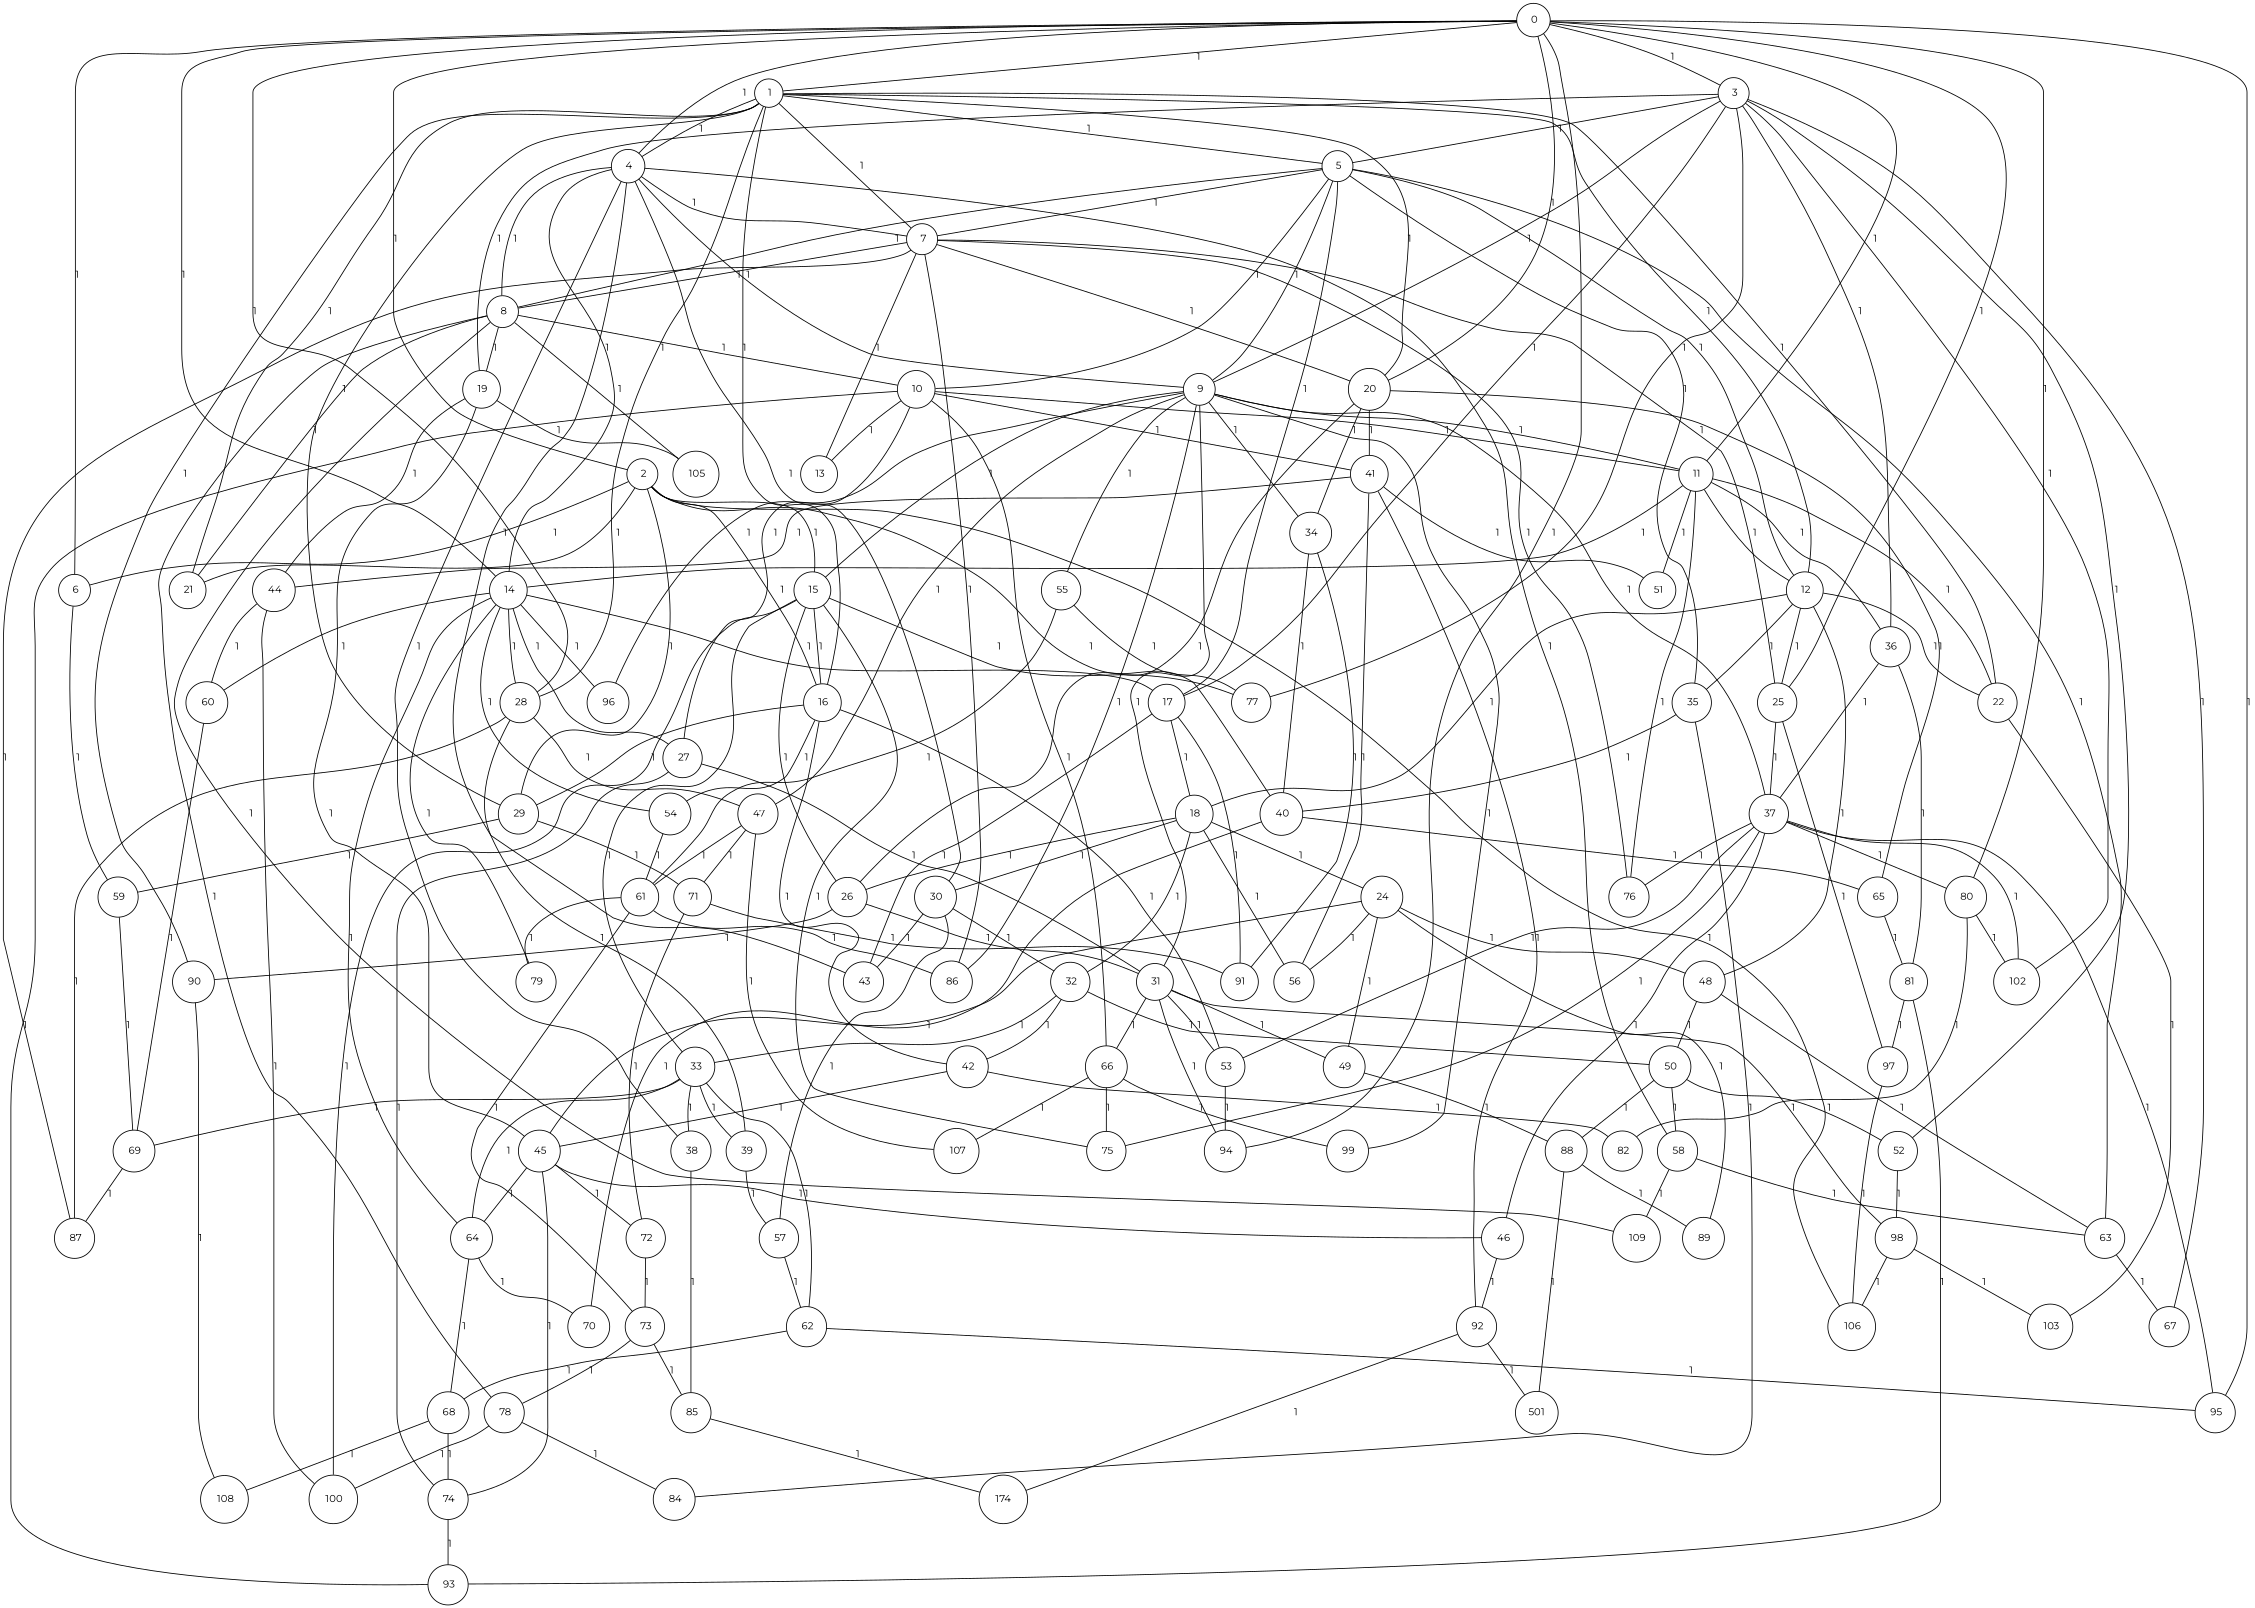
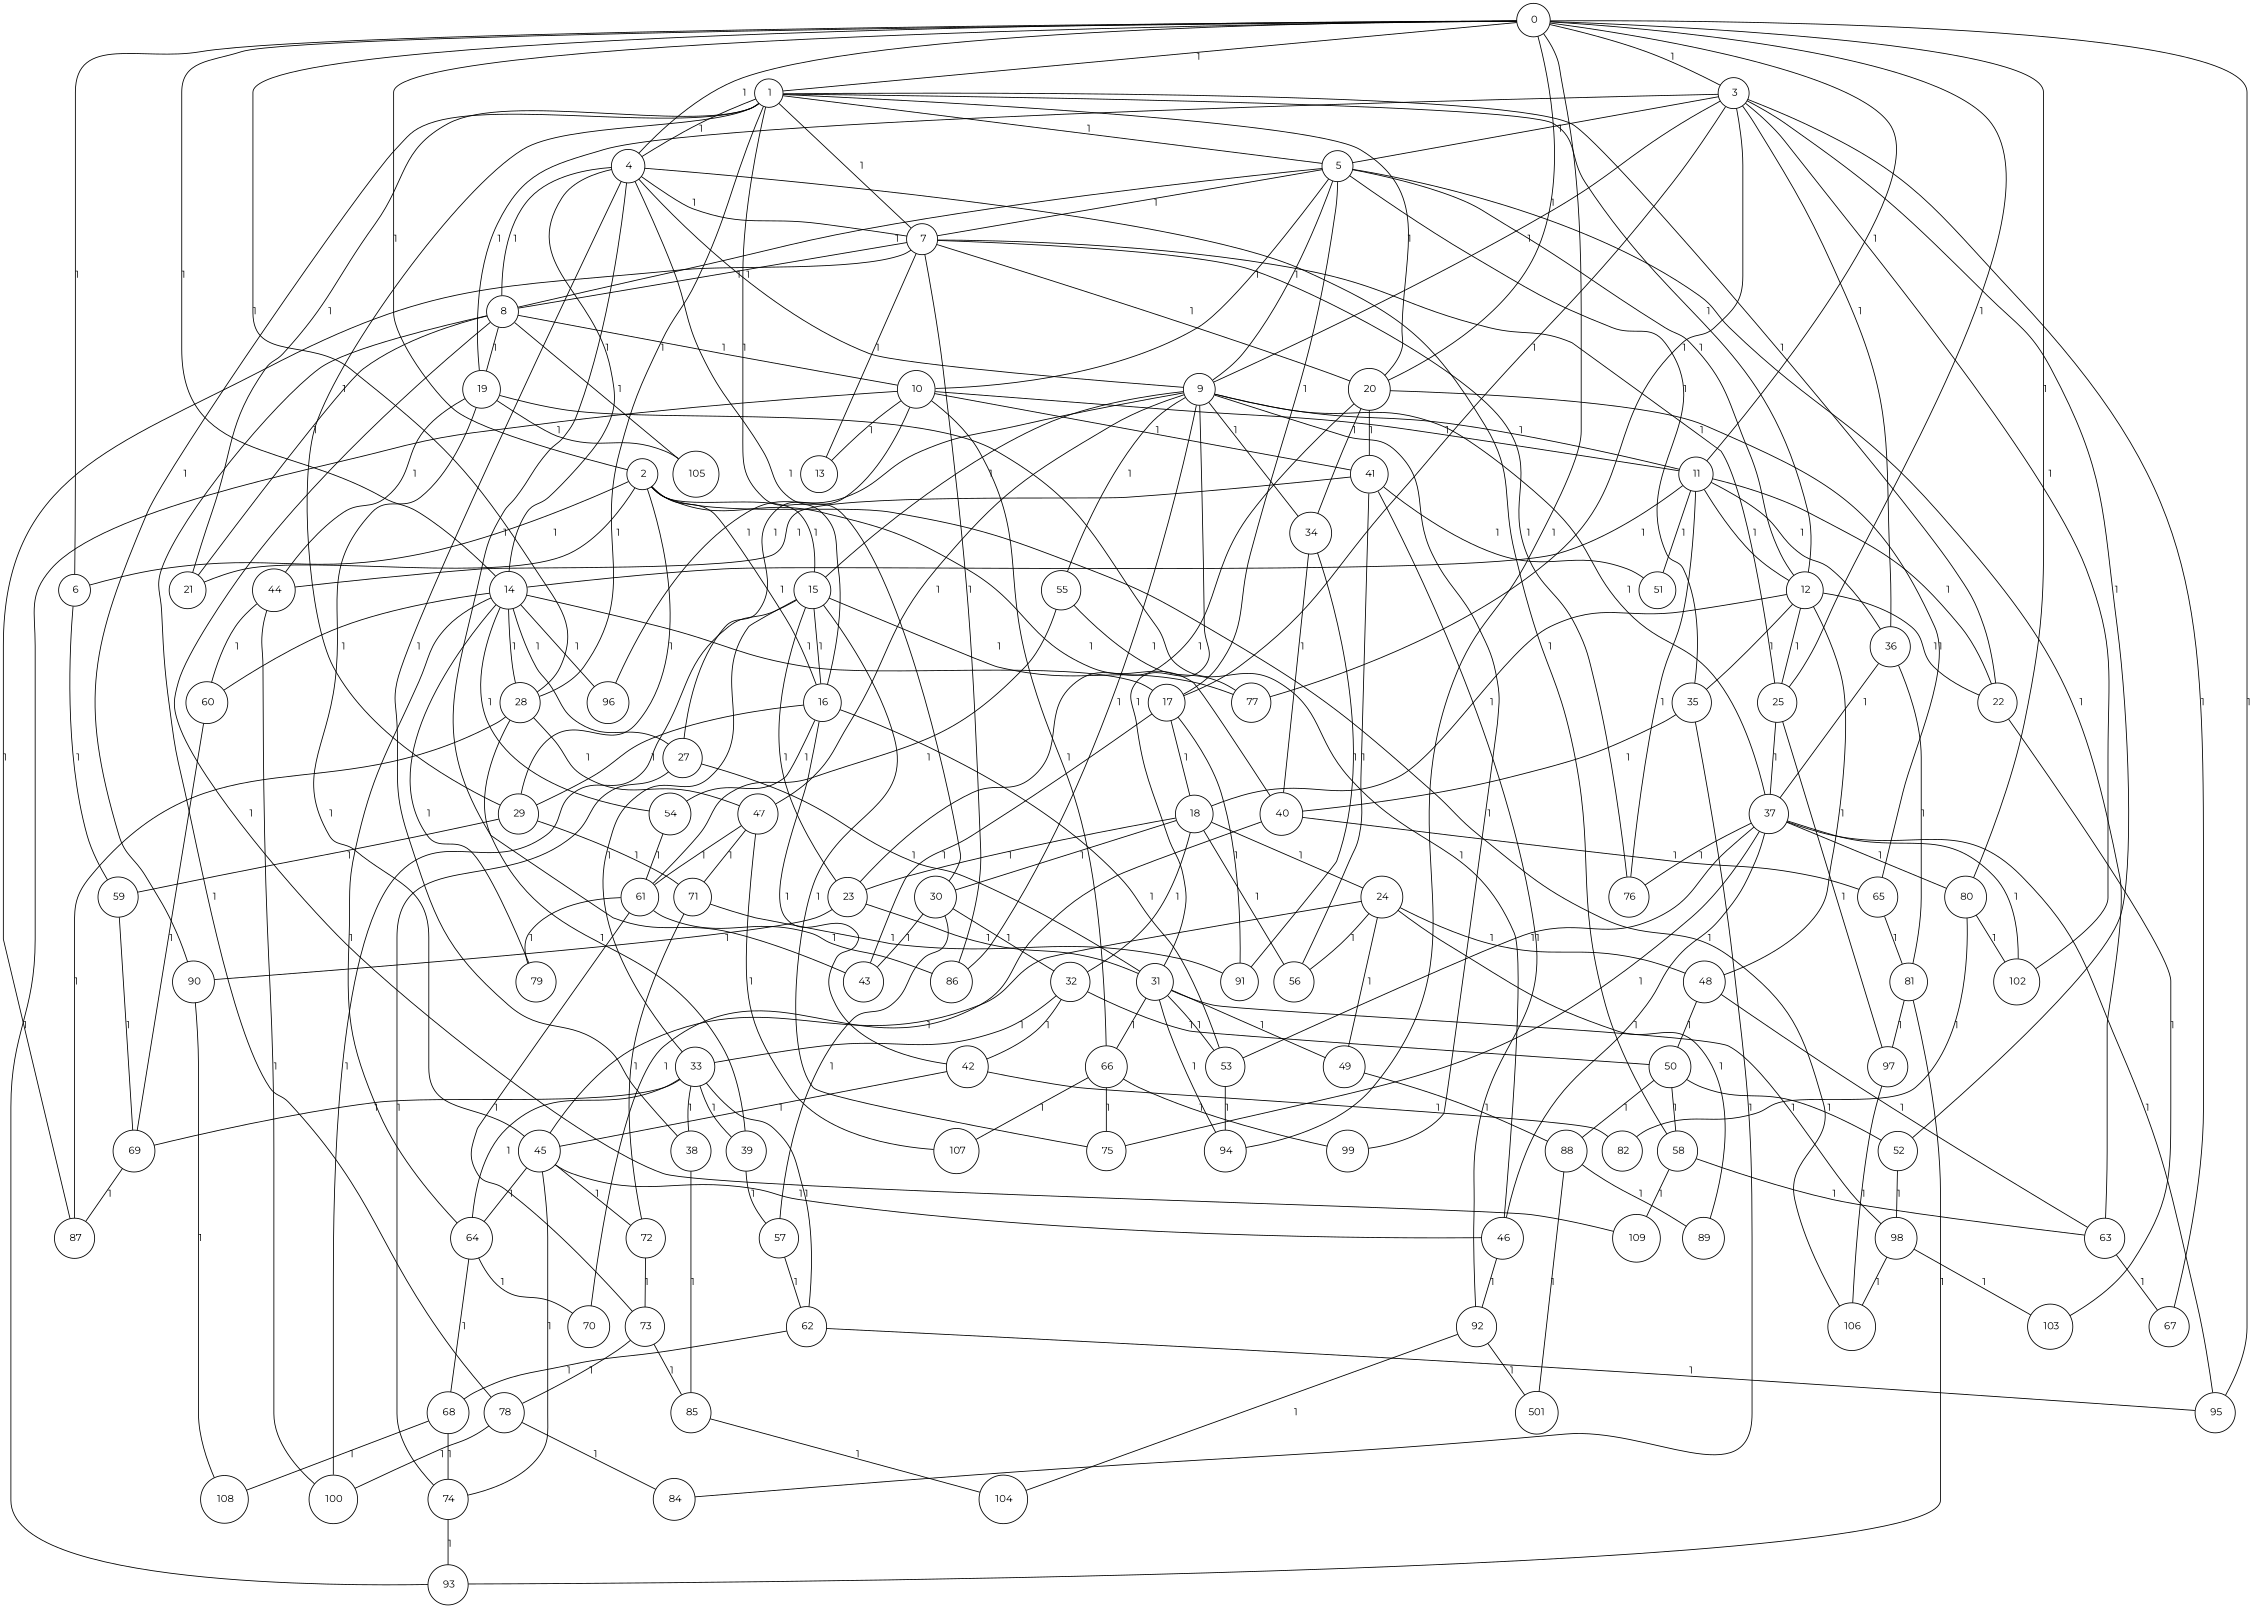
none -> (1166, 646)
(848, 897) -> (848, 897)
(1003, 1499) -> (1003, 1499)
